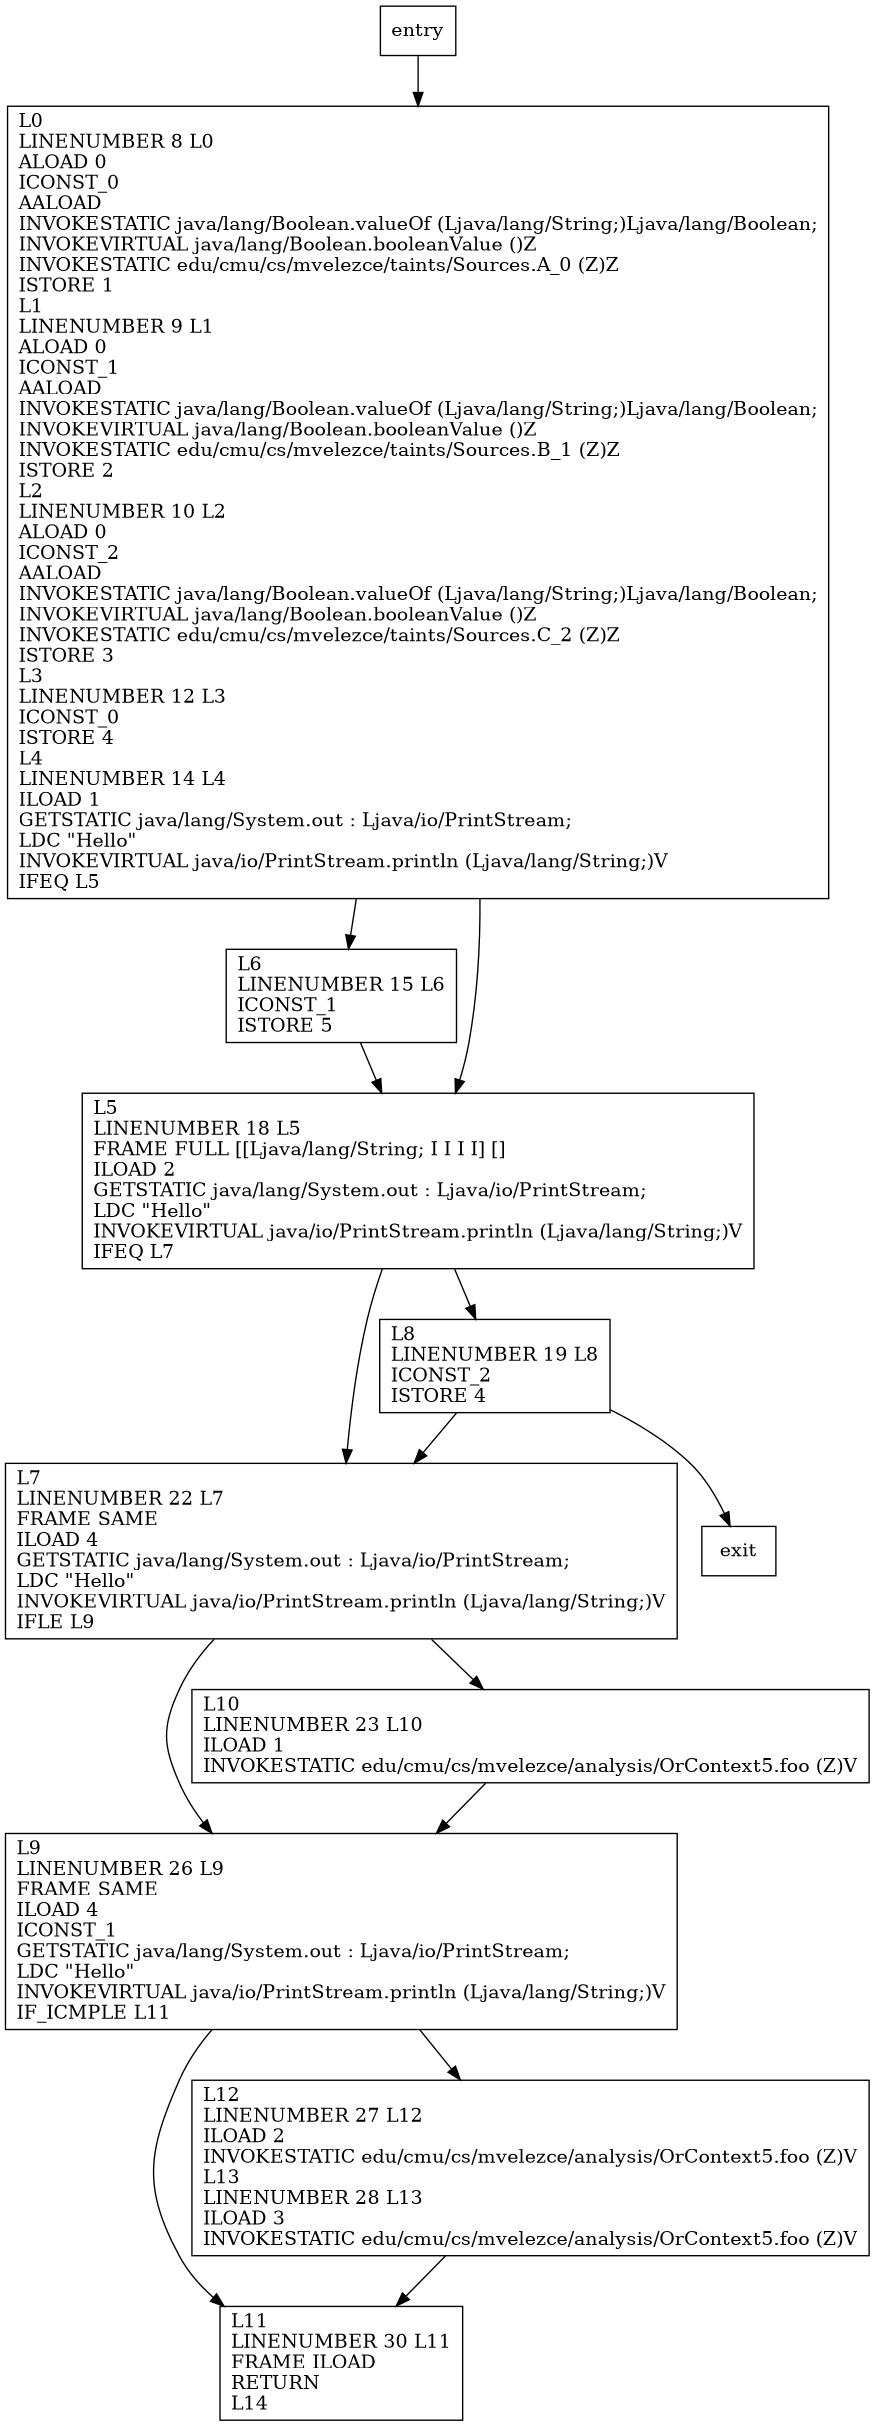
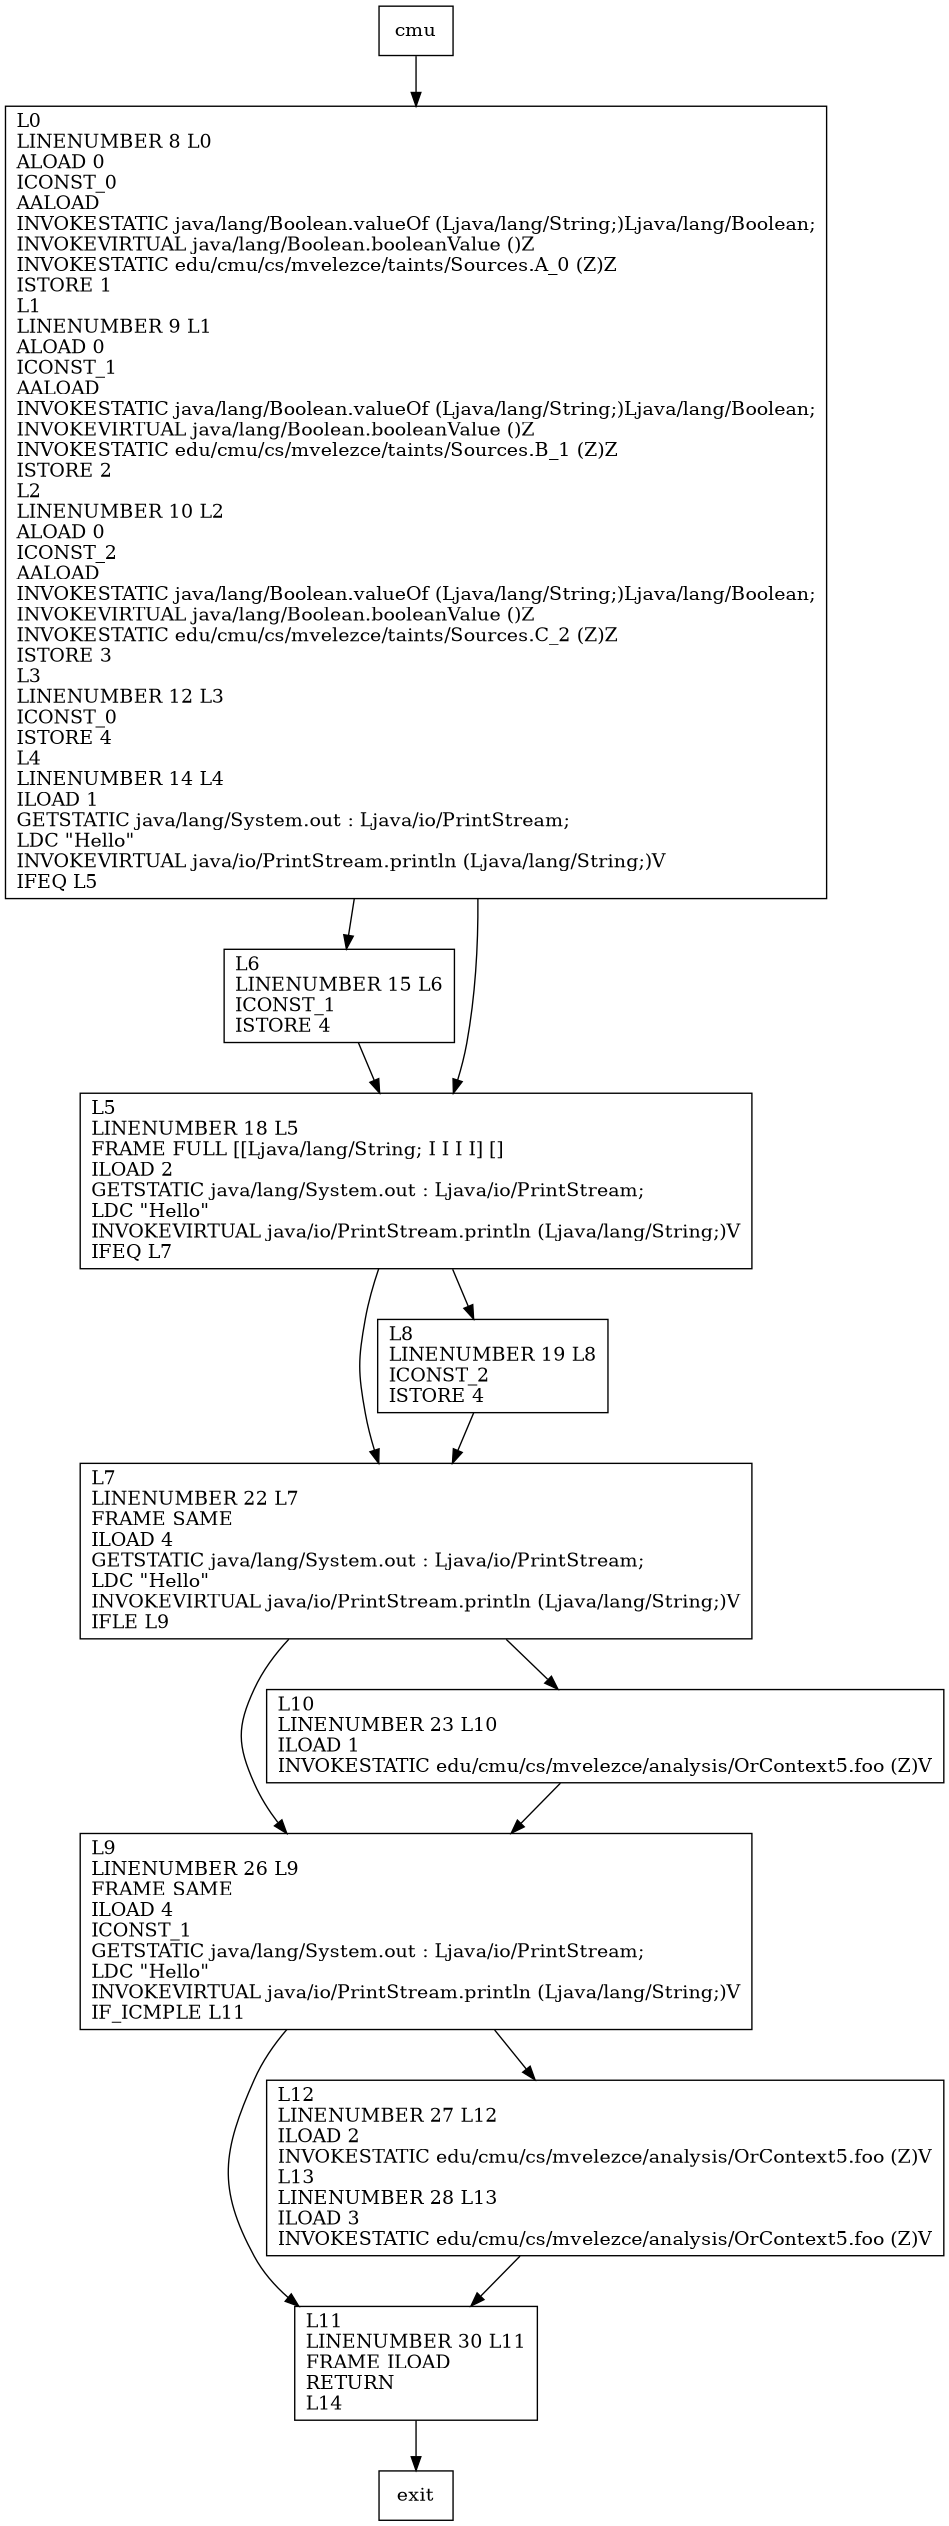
(418, 31) -> (416, 31)
(341, 996) -> (339, 996)
(677, 1452) -> (416, 2438)
